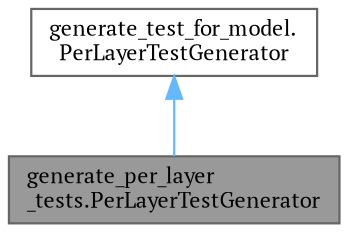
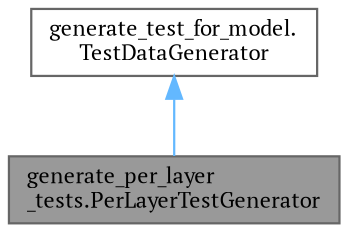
(174, 42) -> (174, 42)
